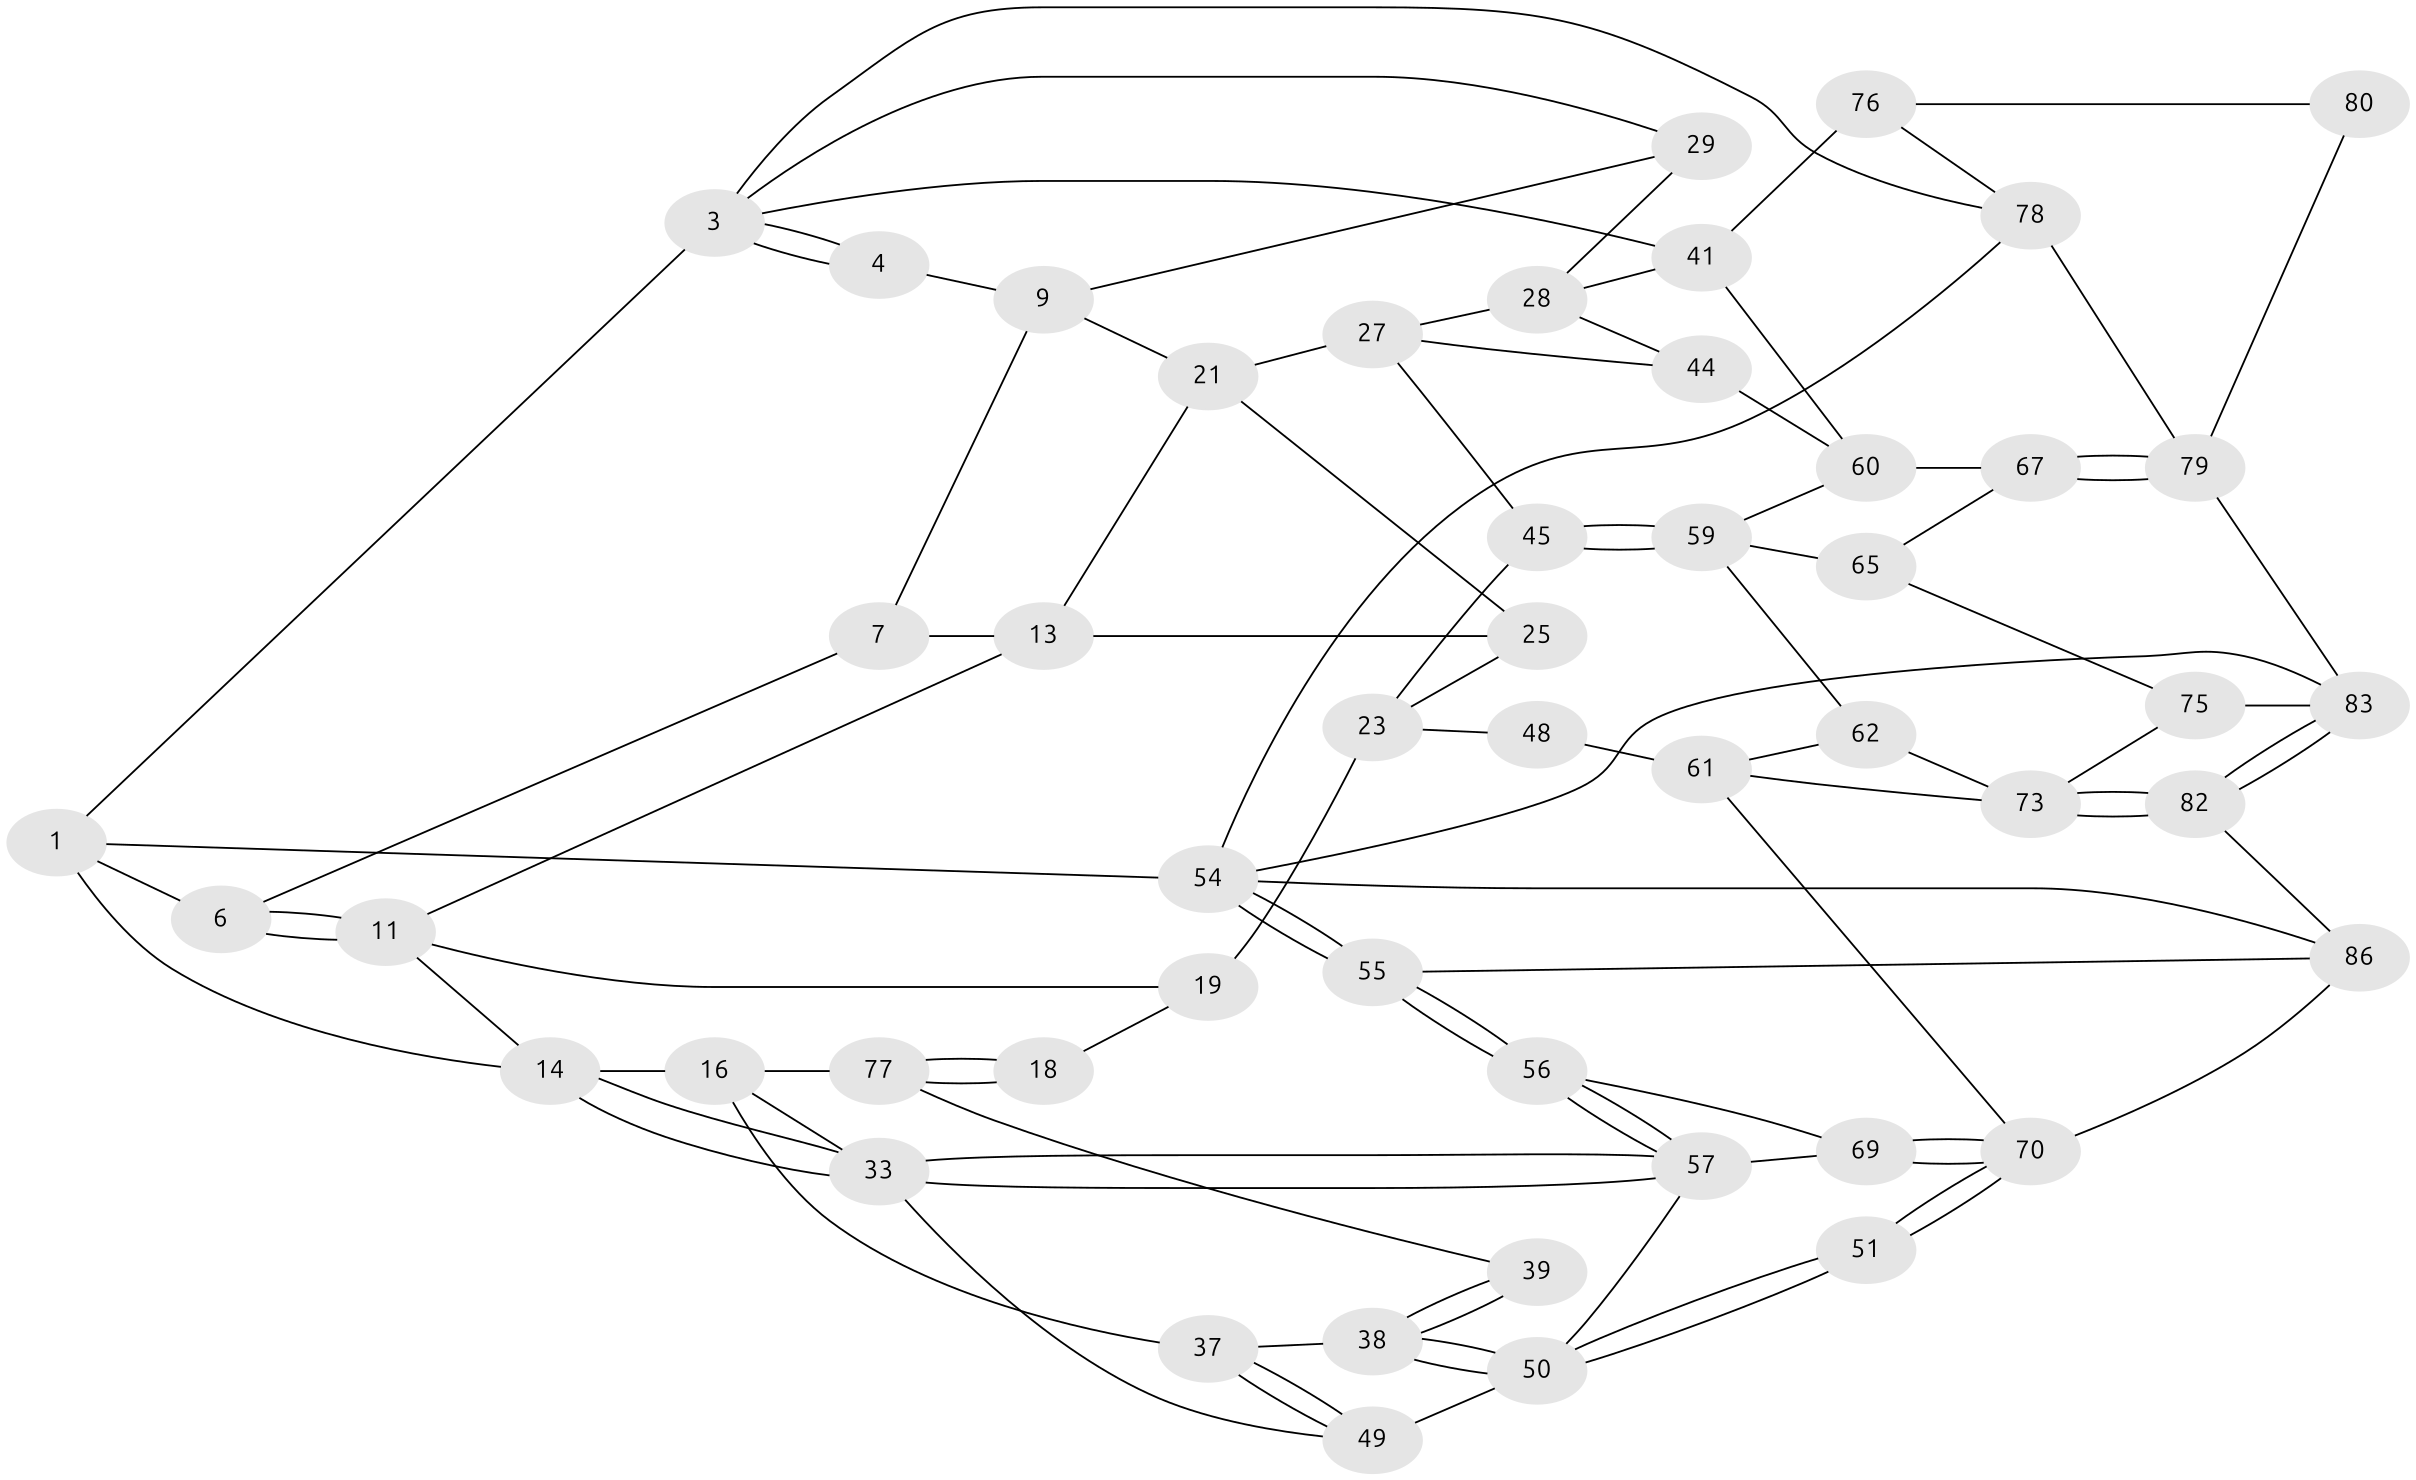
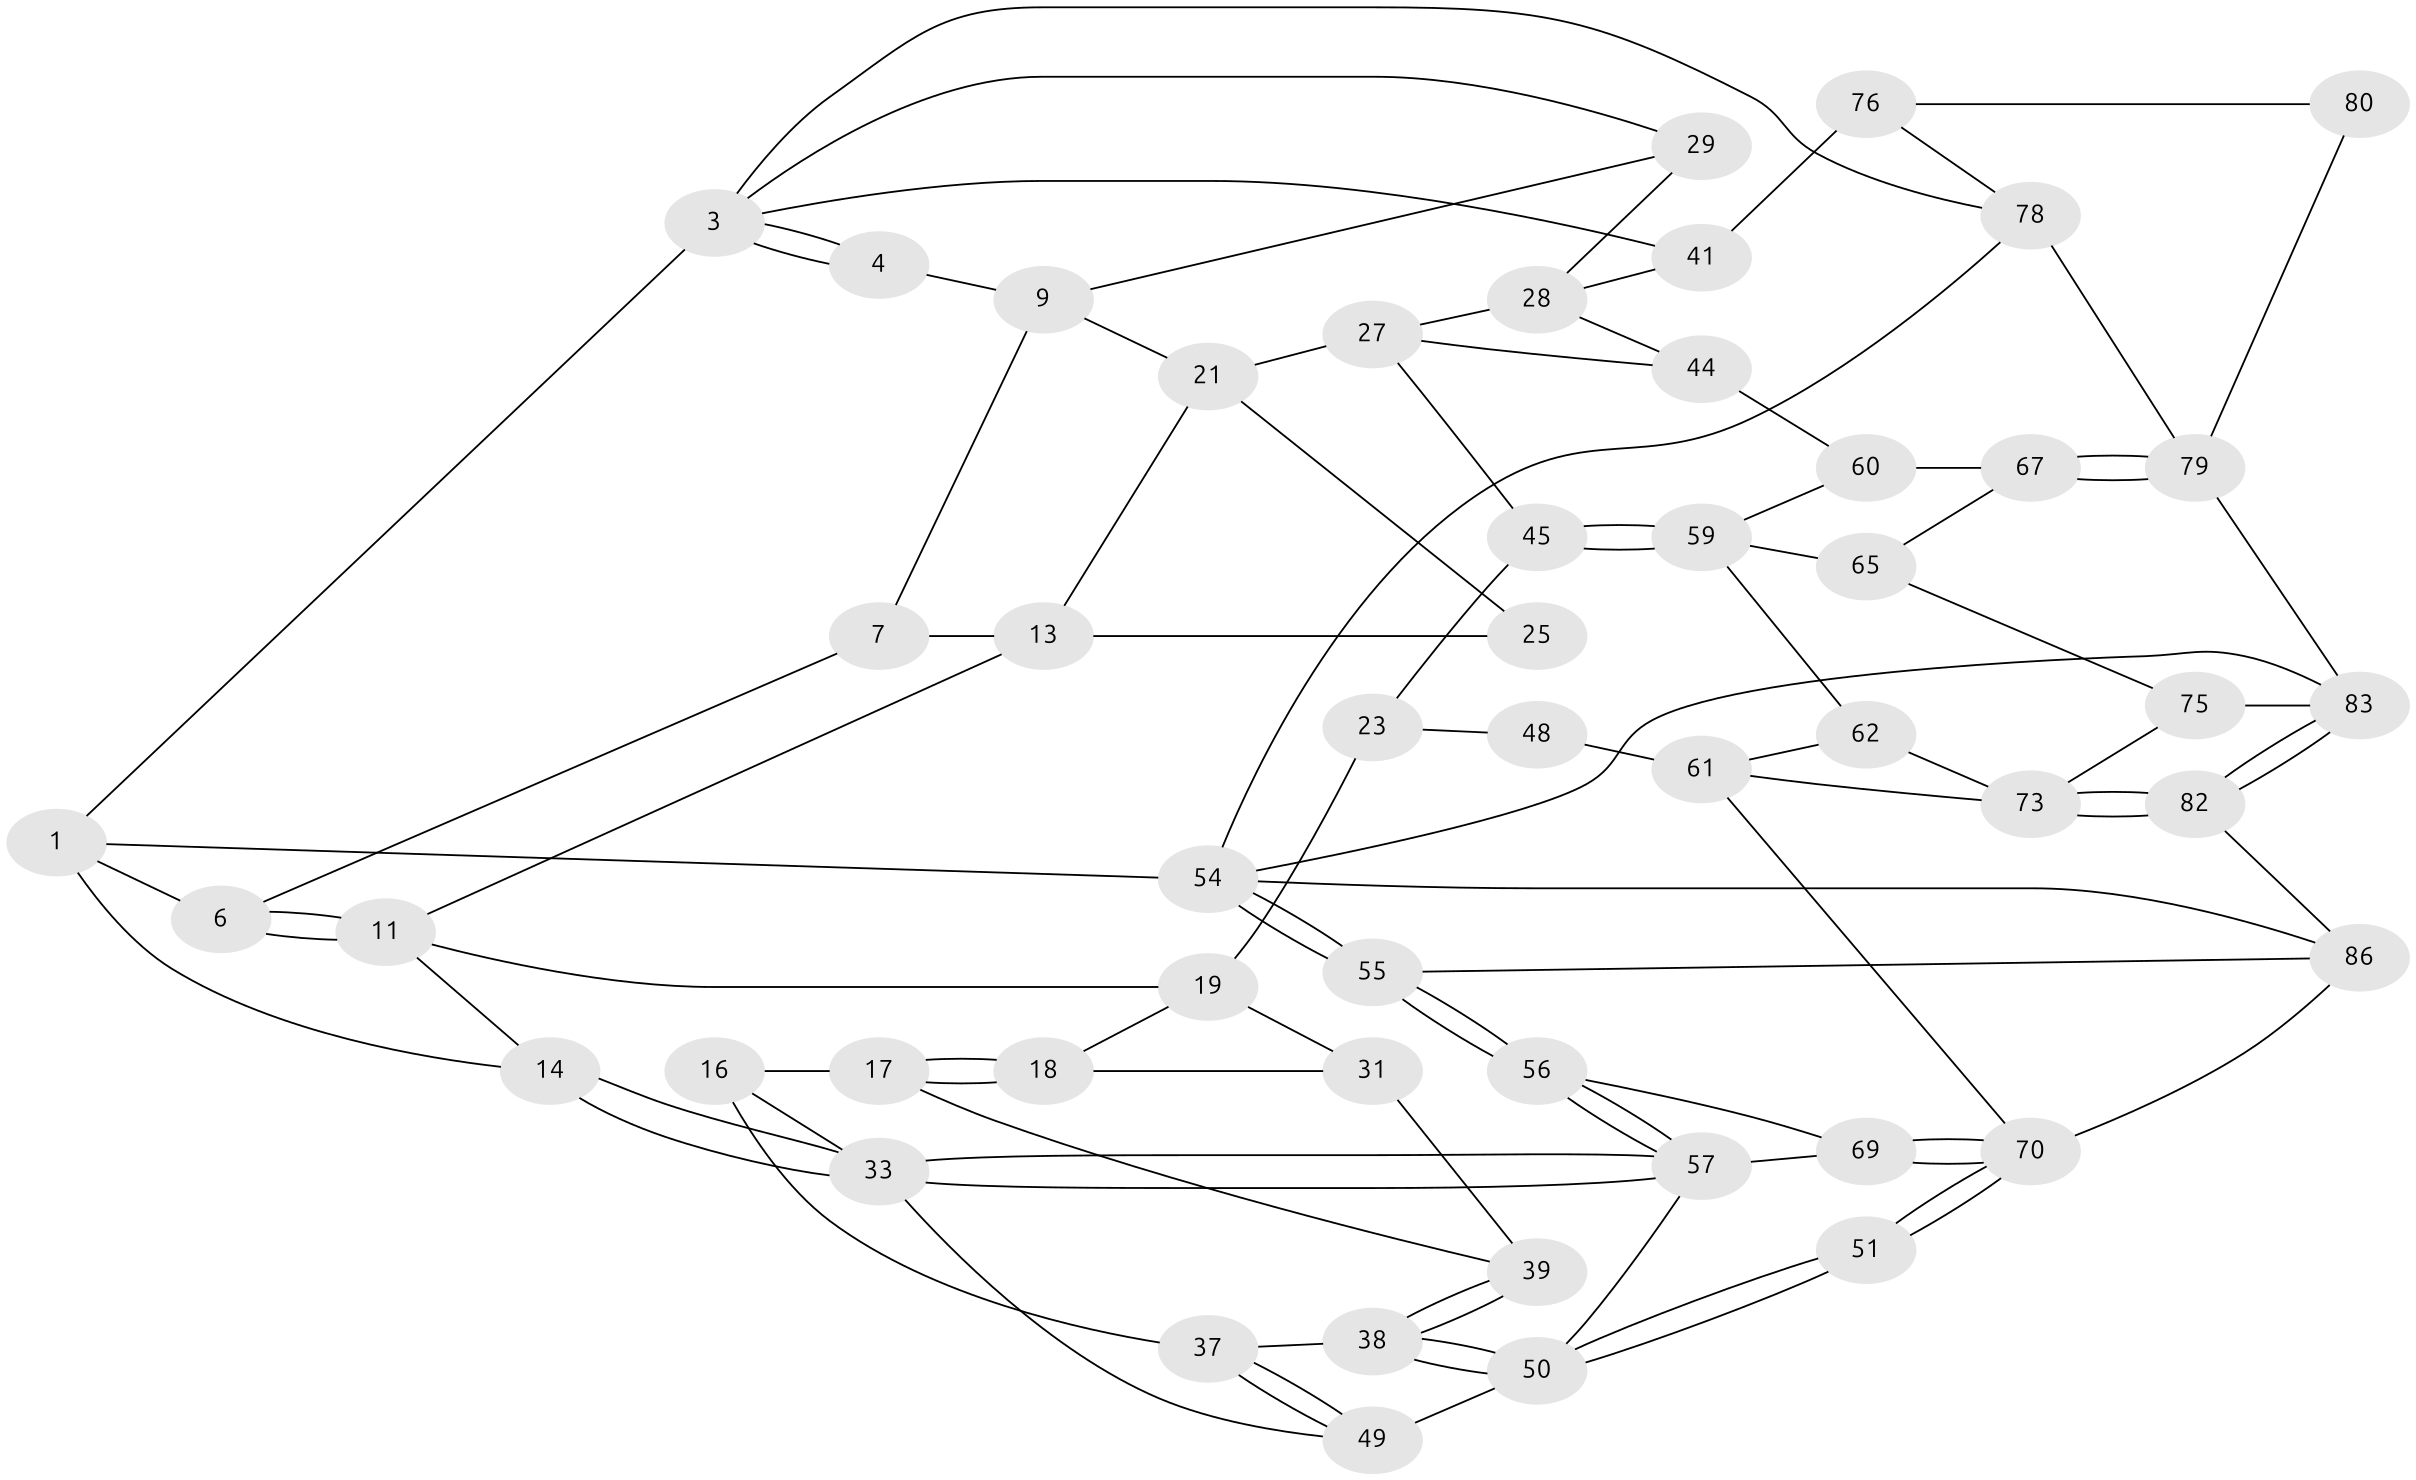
(1784, 363) -> none
(1455, 682) -> none
(633, 1071) -> none
(879, 1071) -> (879, 1071)
none -> (1373, 1071)
